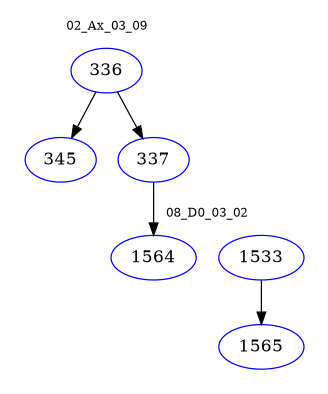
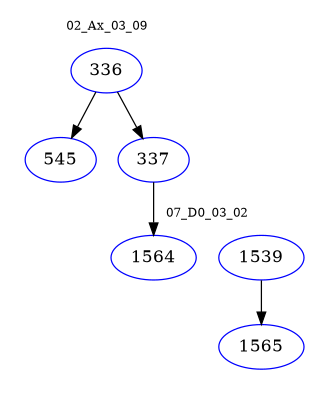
(61, 160) -> (61, 160)
(208, 214) -> (208, 214)
(261, 258) -> (261, 258)
